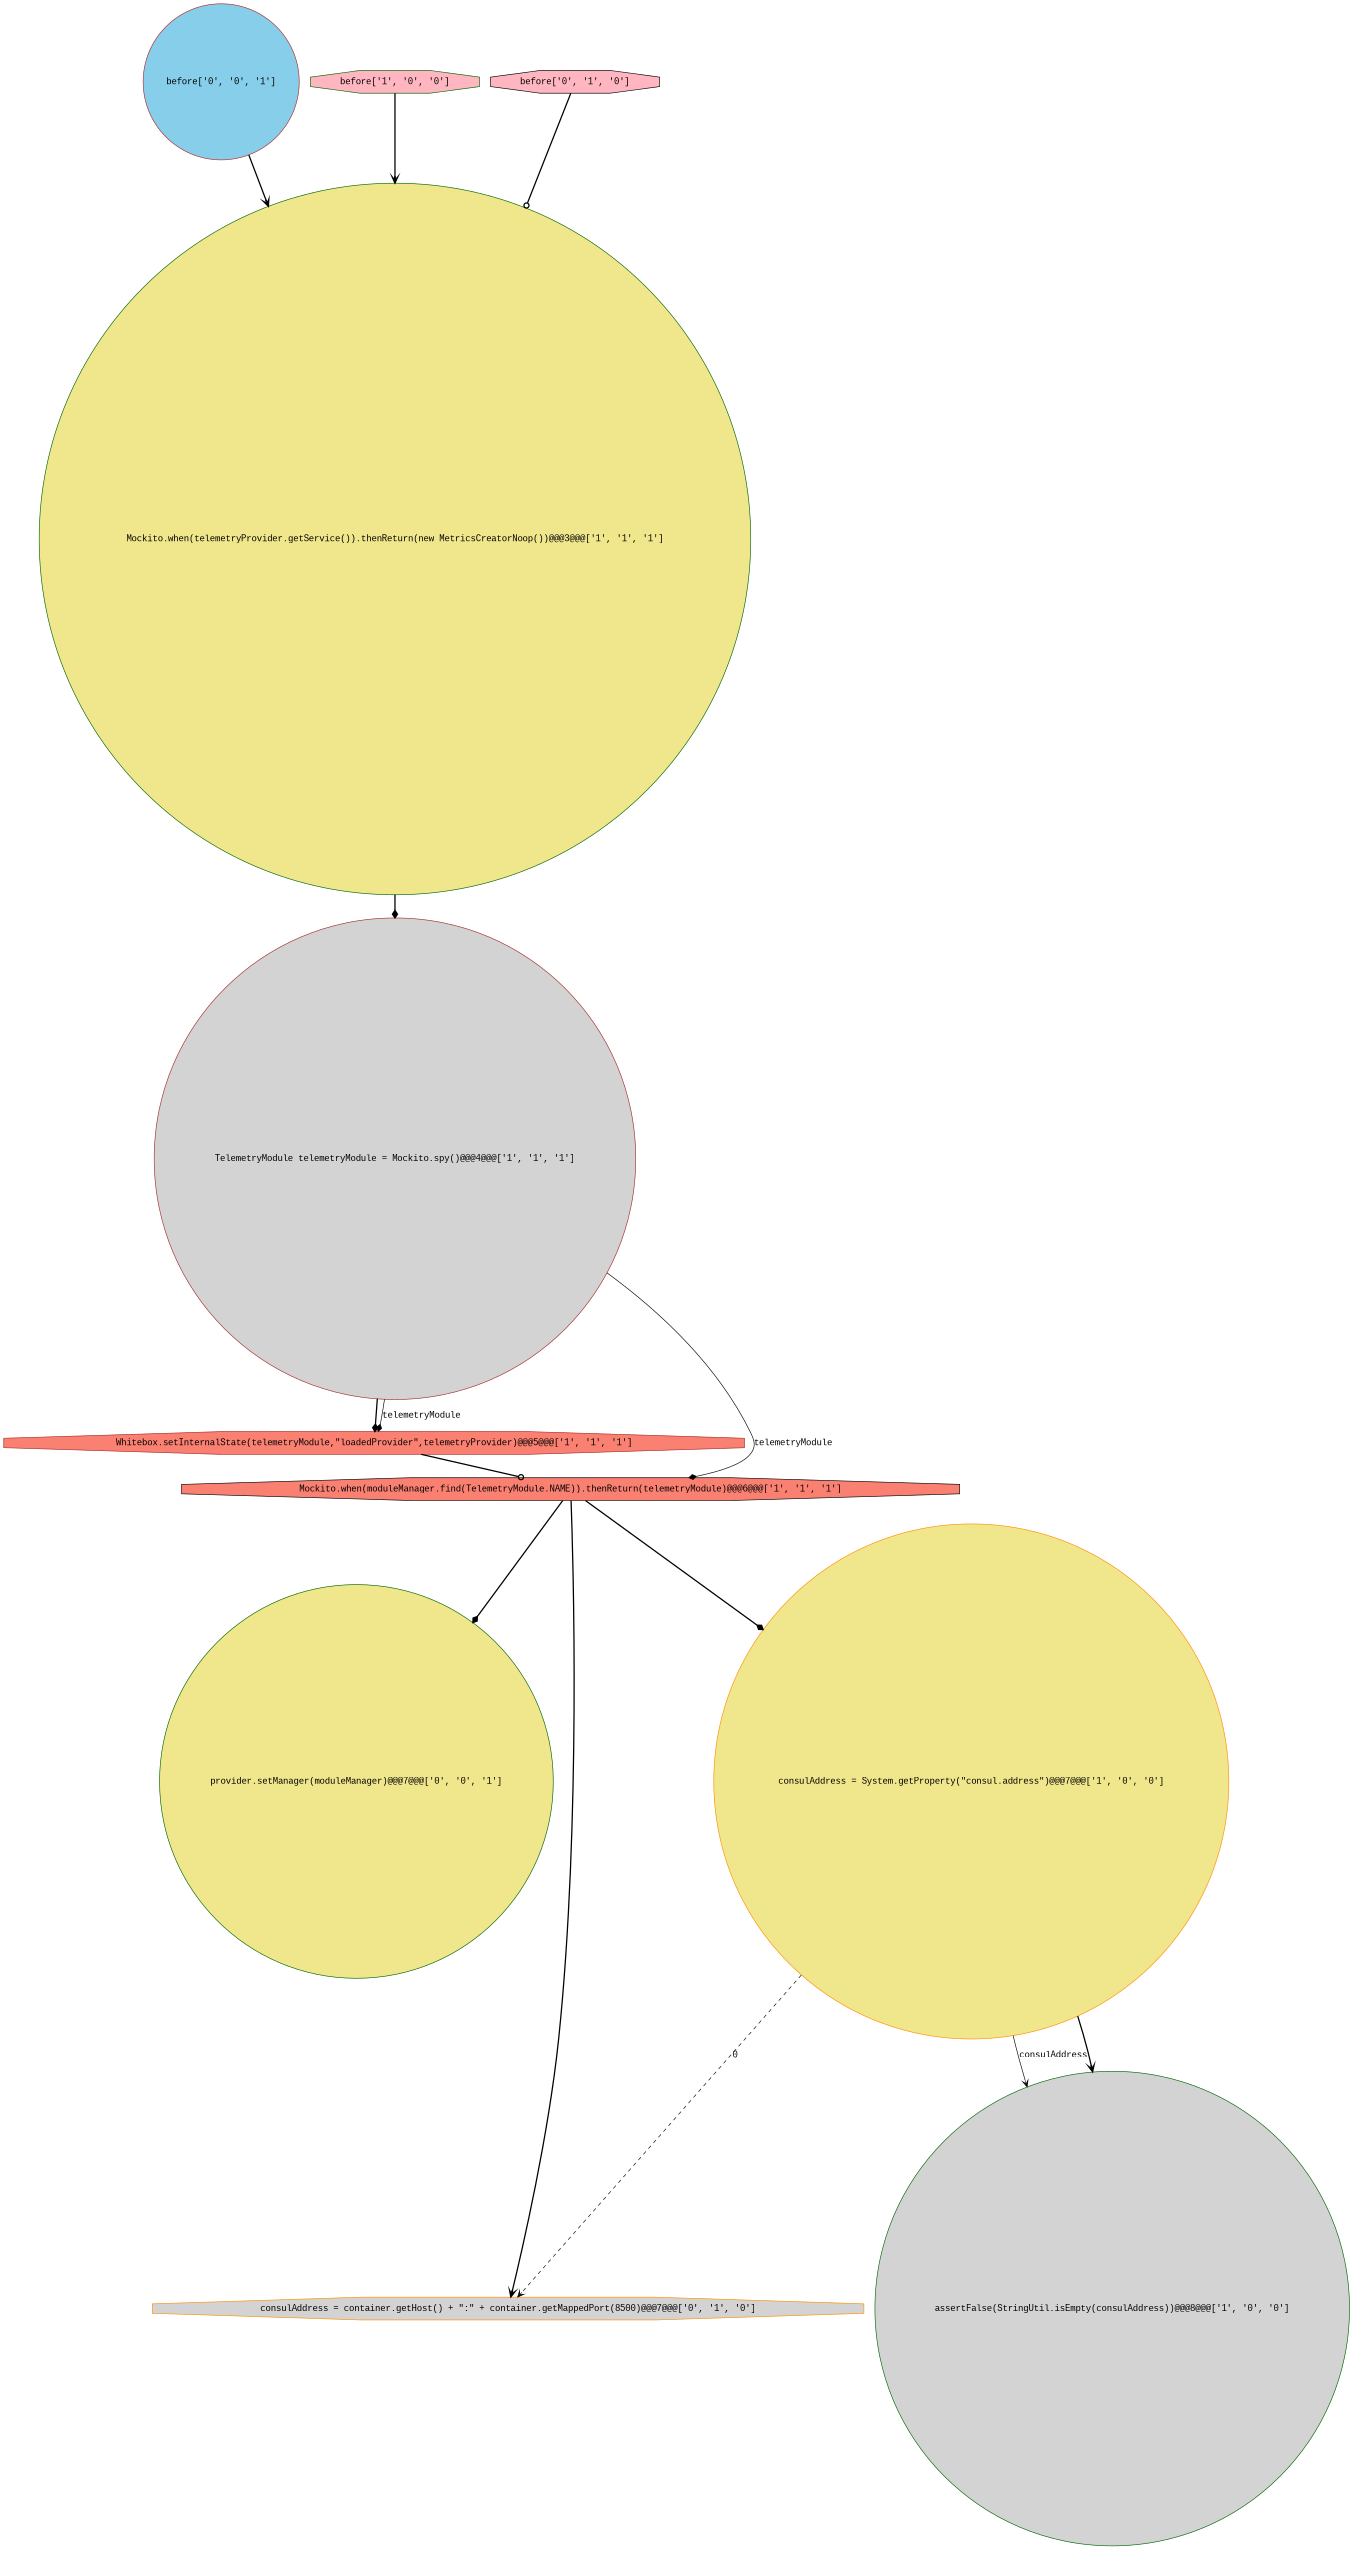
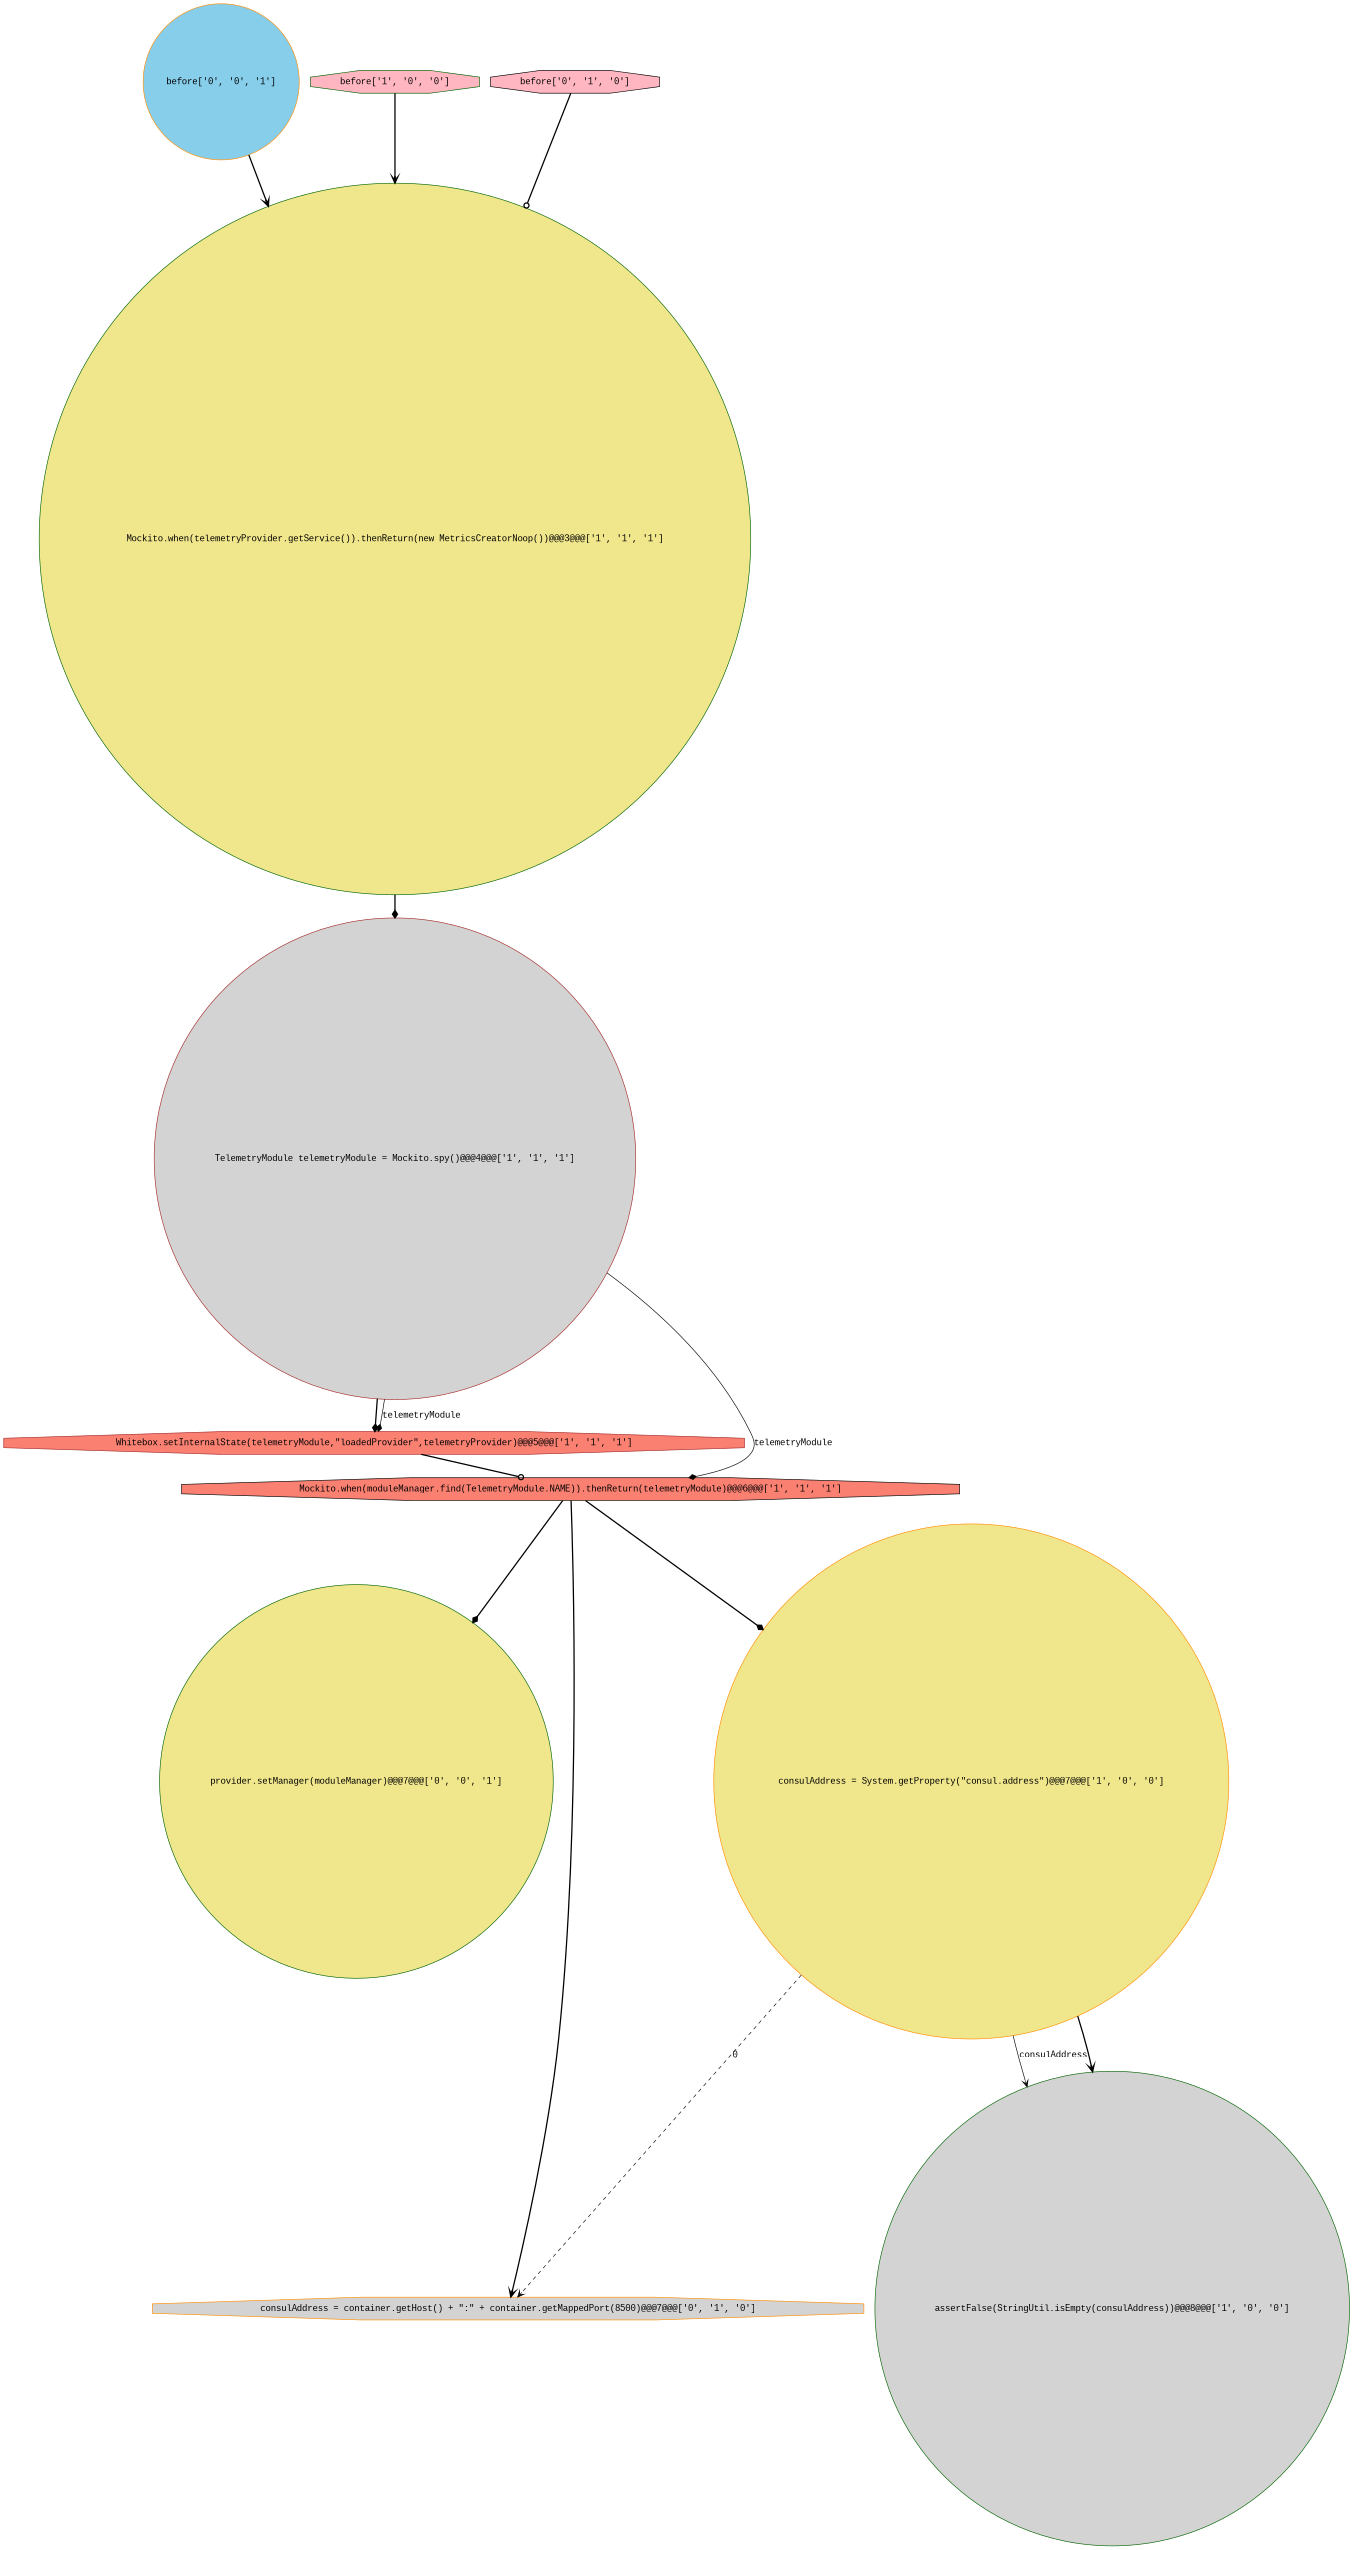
(221, 82) -> (221, 82)
